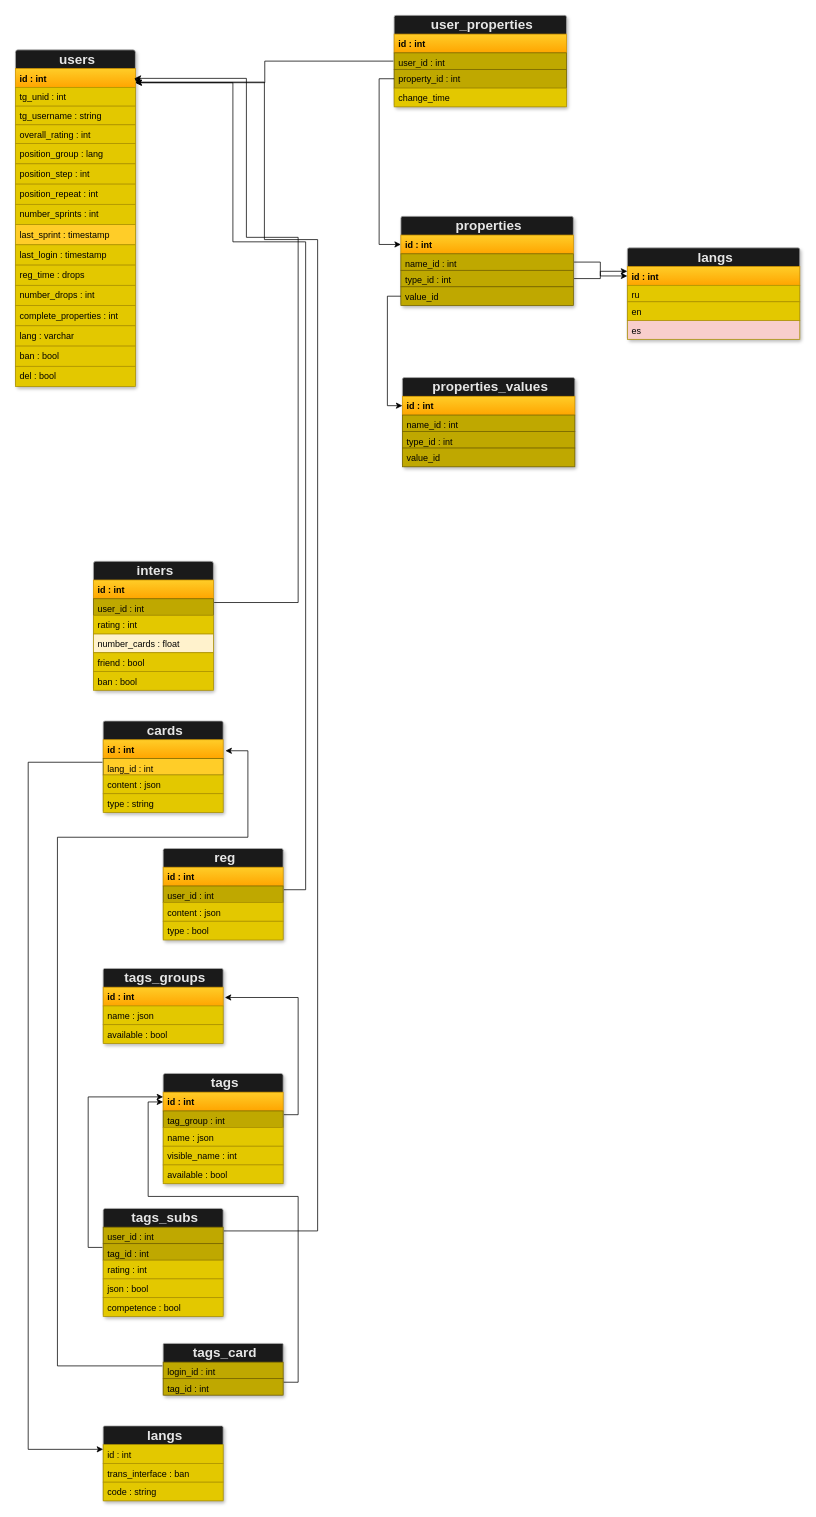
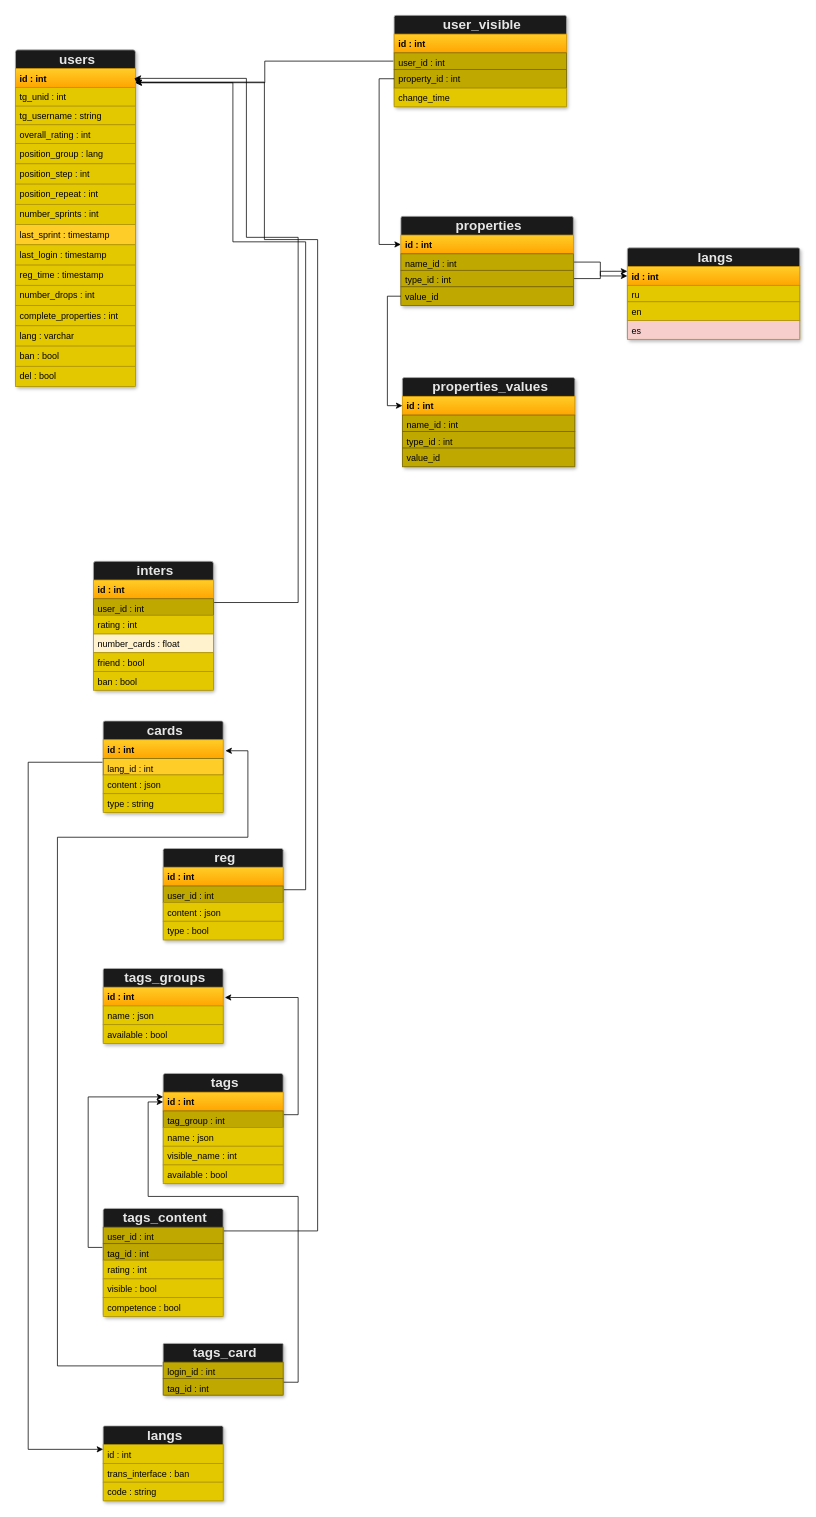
(482, 25) -> (482, 25)
(56, 276) -> (64, 276)
(165, 1218) -> (165, 1218)
(131, 1290) -> (135, 1290)
